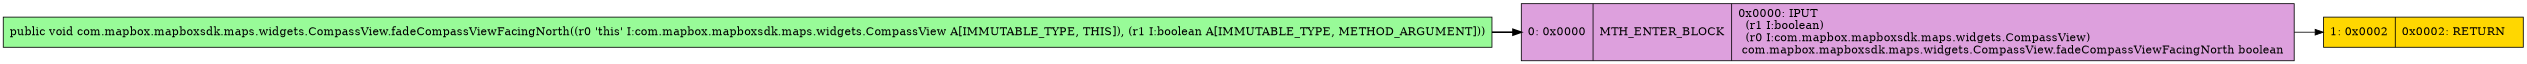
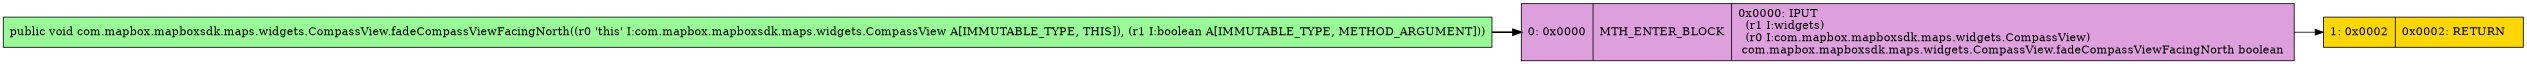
(1781, 26) -> (1781, 26)
